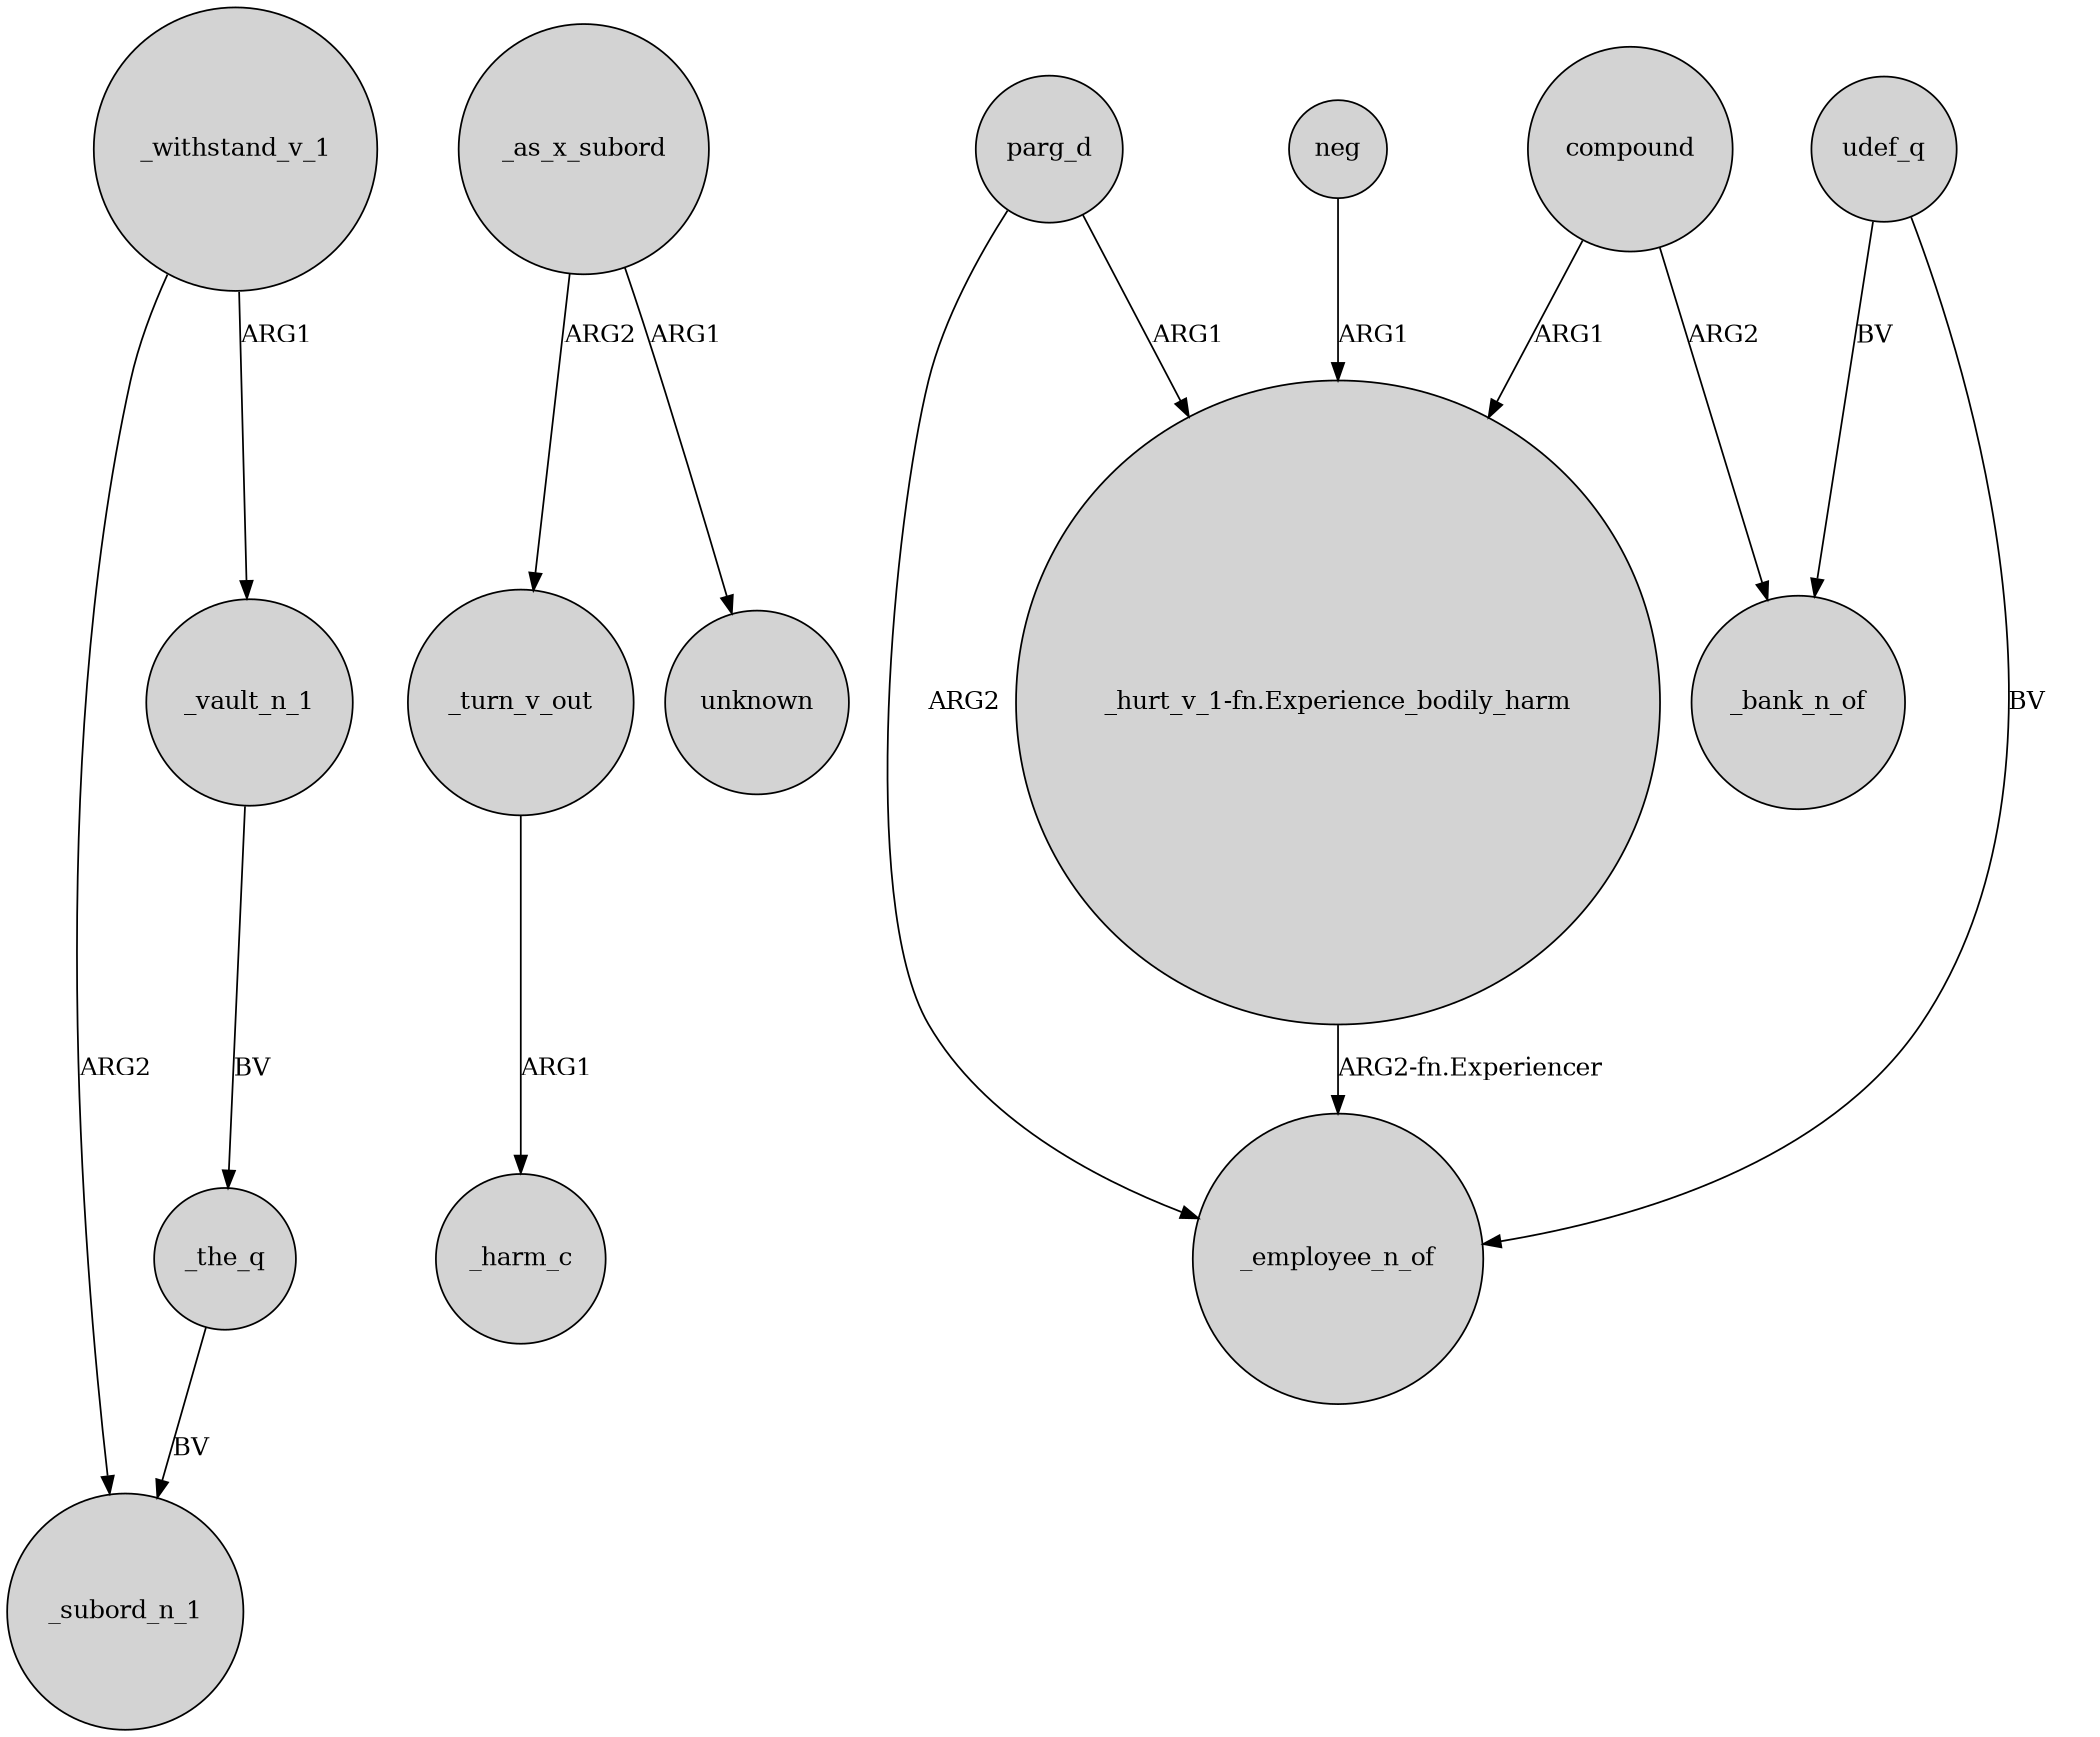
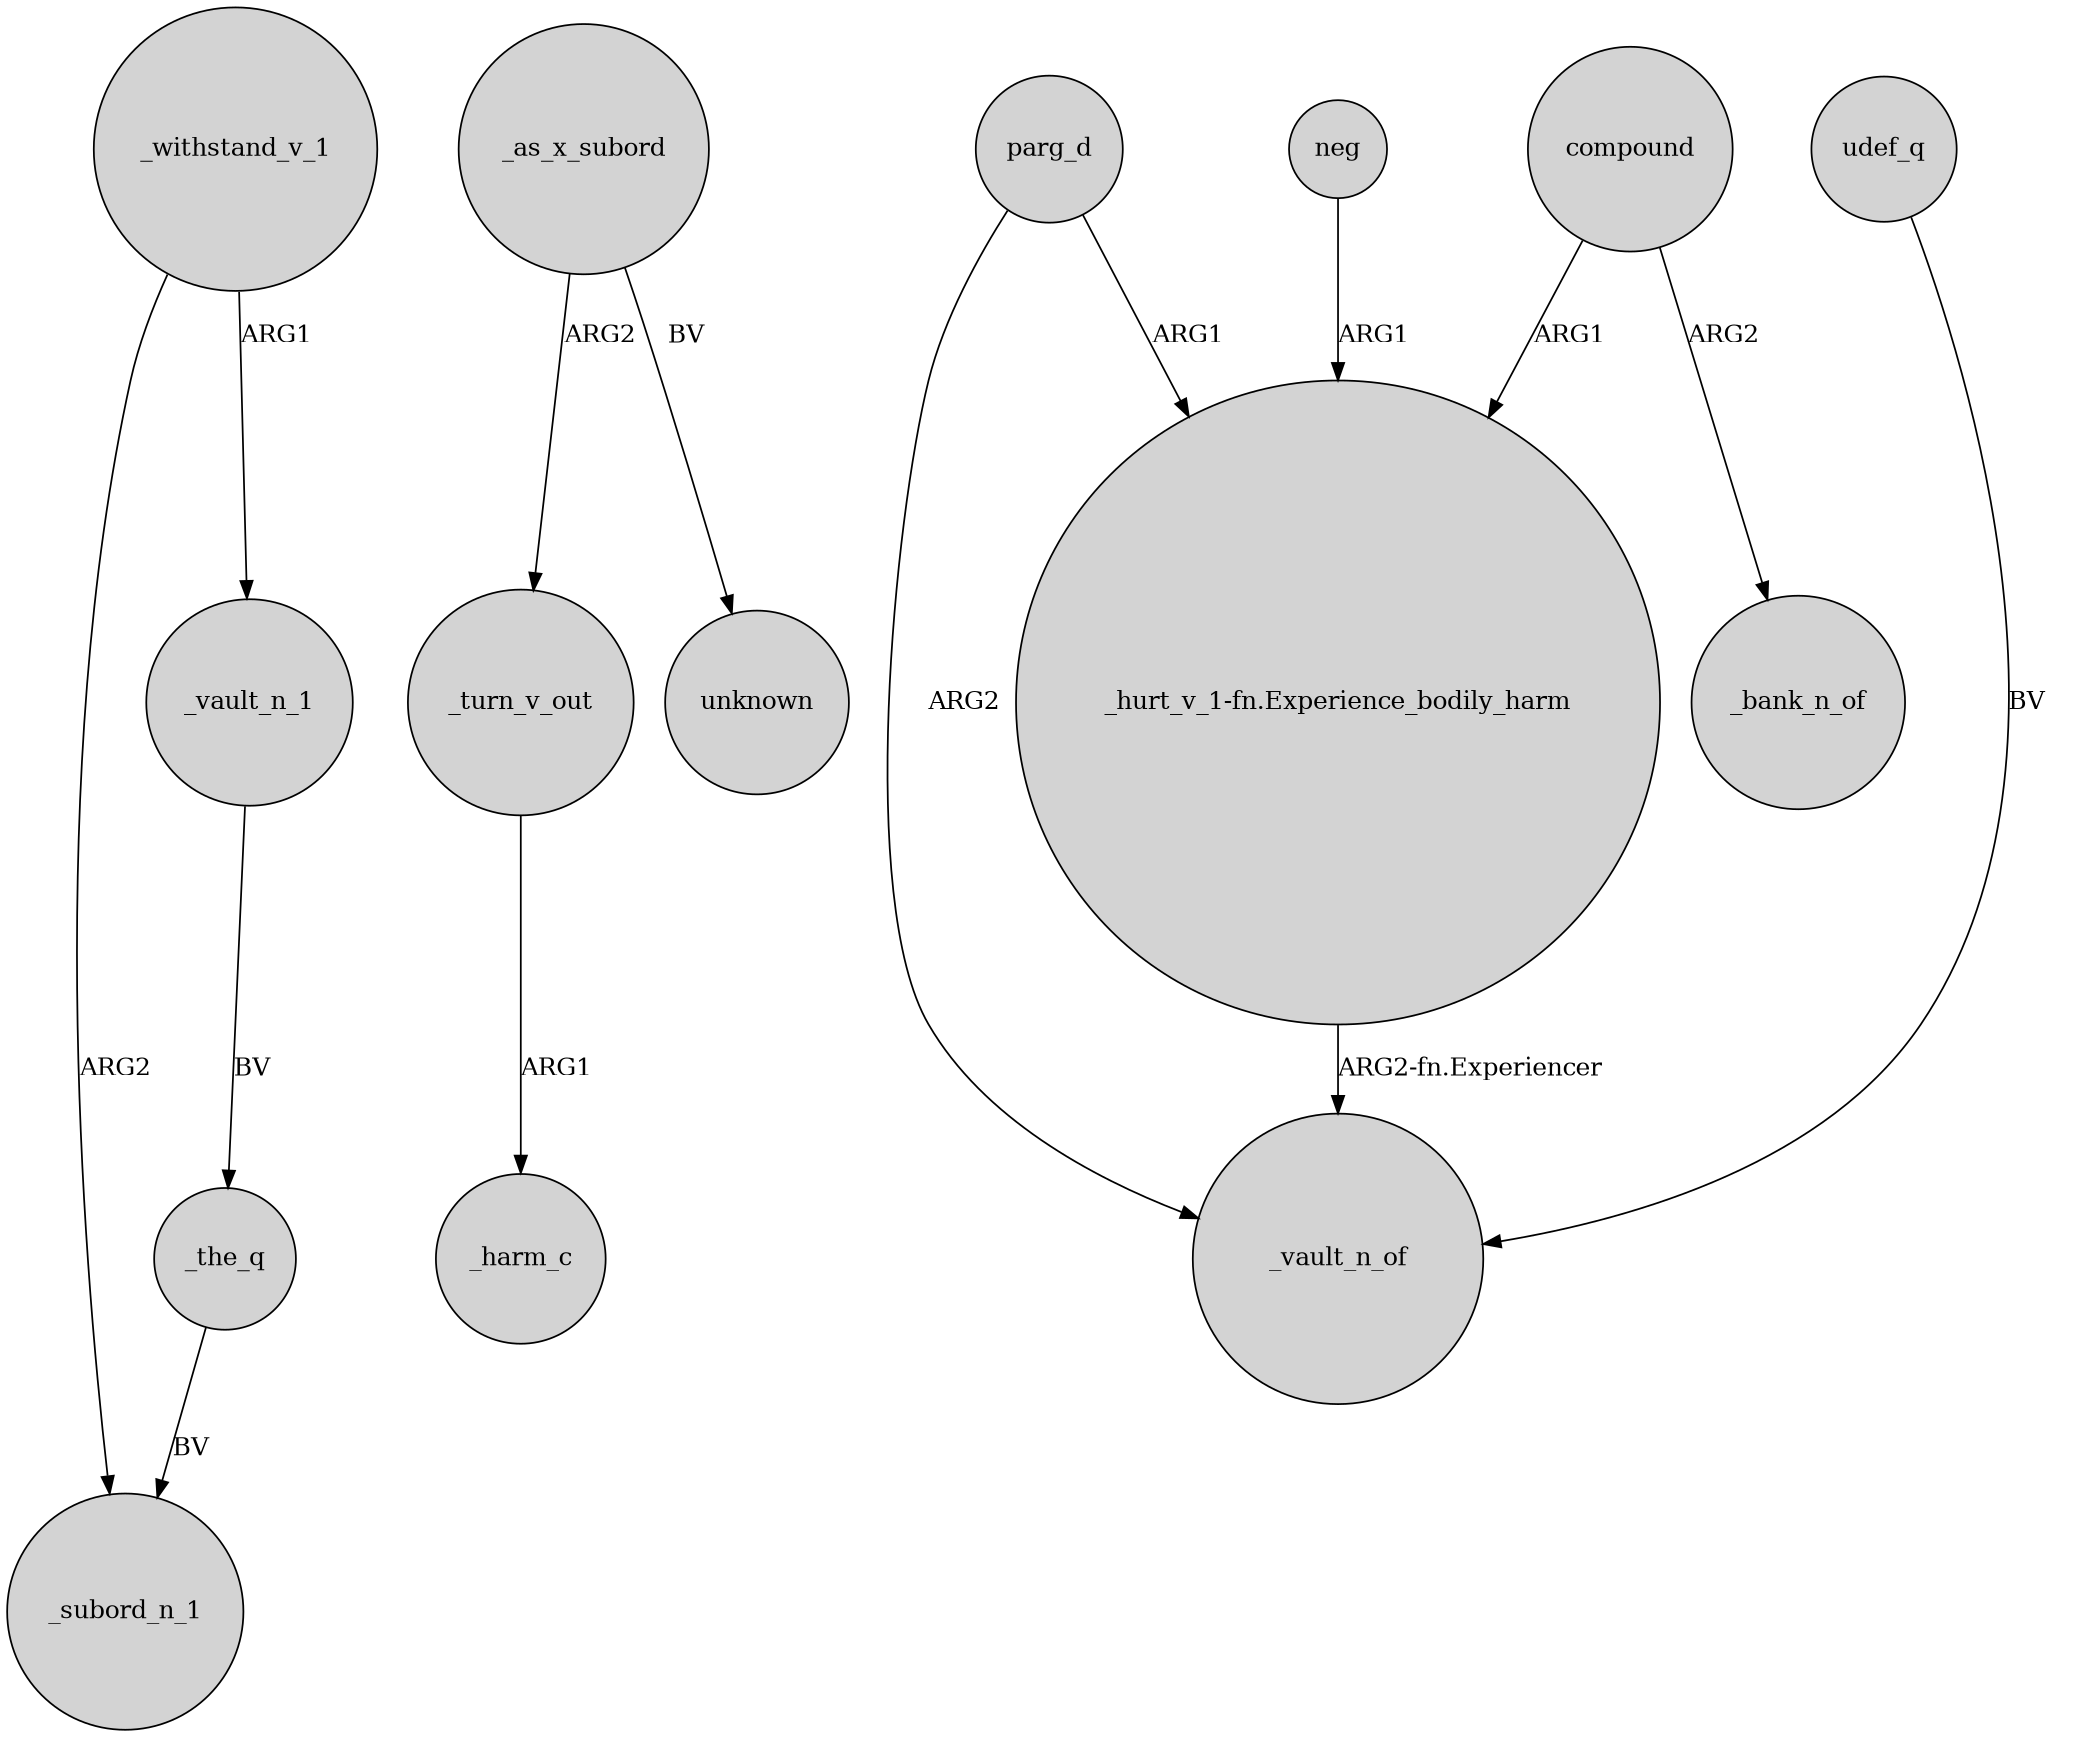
(686, 336) -> (686, 336)
(1845, 400) -> none
(1338, 1259) -> (1338, 1259)
